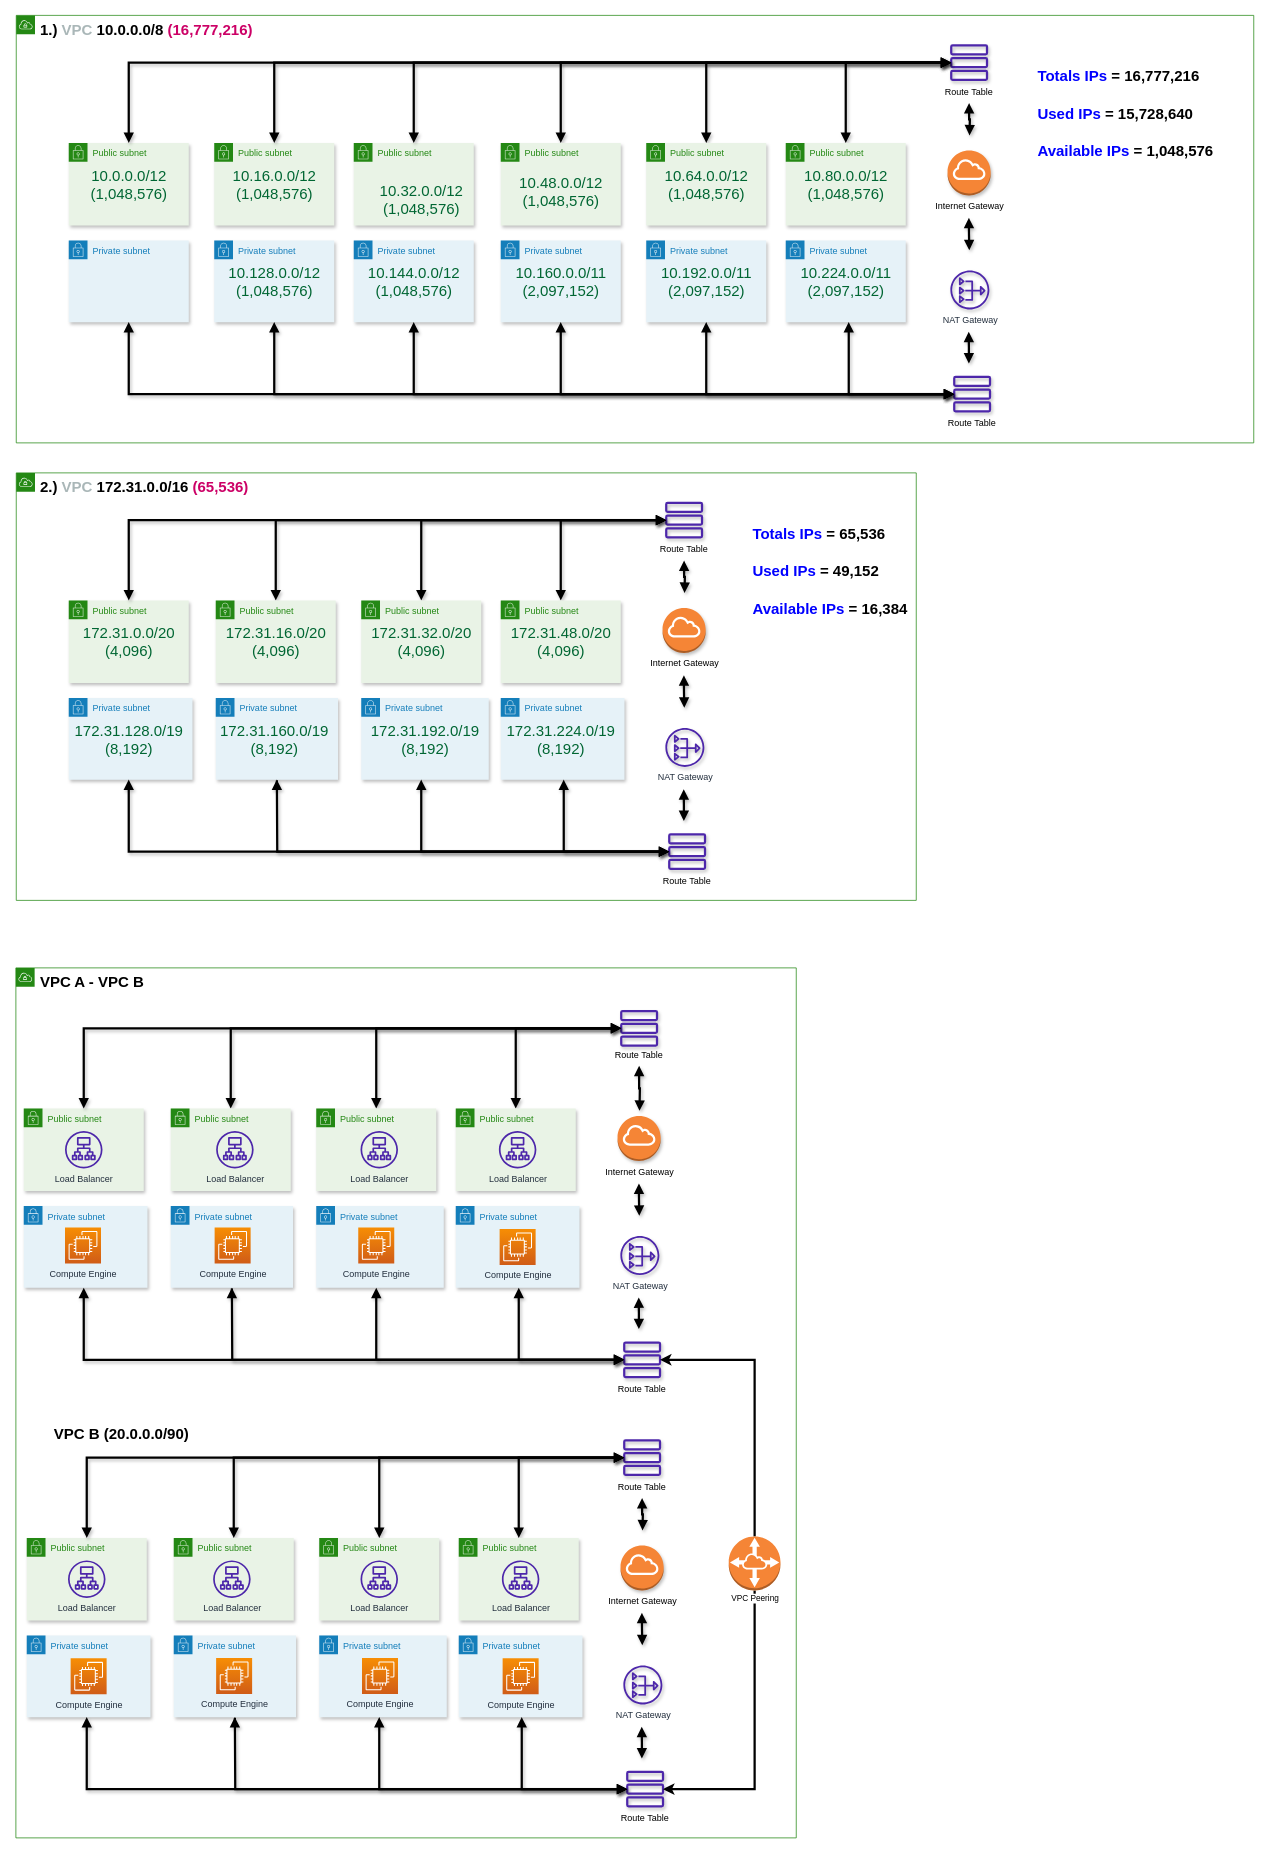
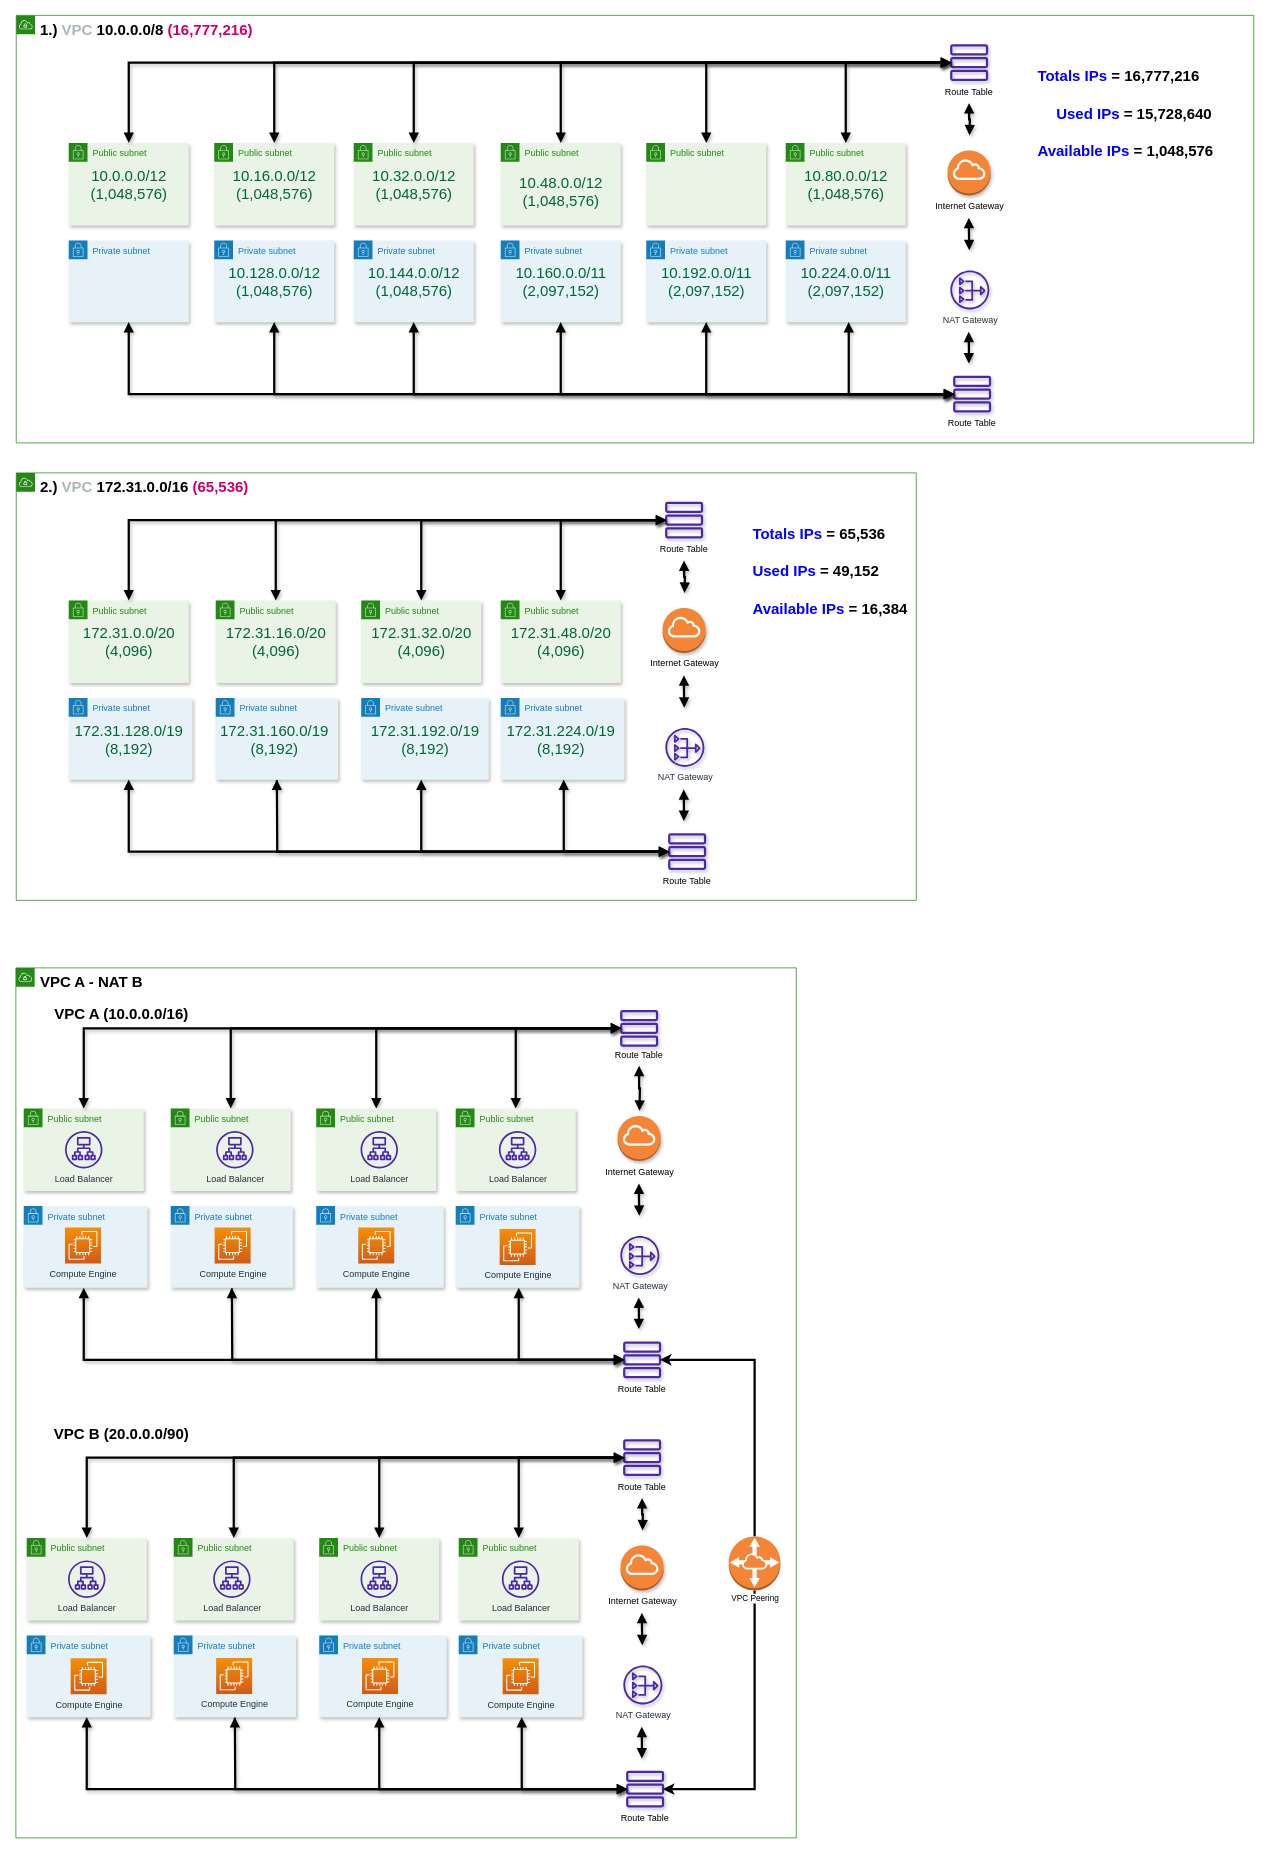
(1130, 113) -> (1149, 113)
(706, 184) -> none
(421, 199) -> (414, 184)
(68, 979) -> (68, 979)
none -> (121, 1013)
